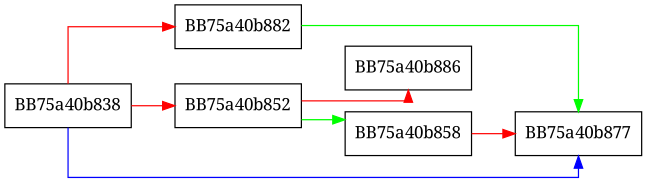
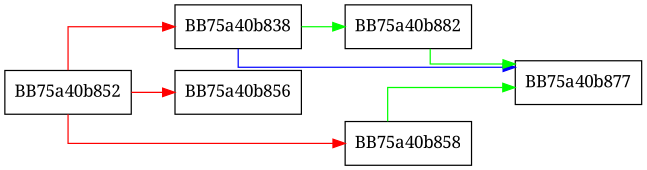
(87, 27) -> (317, 27)
(408, 68) -> (238, 92)
(147, 106) -> (94, 27)
(317, 120) -> (186, 143)
(487, 134) -> (428, 88)
